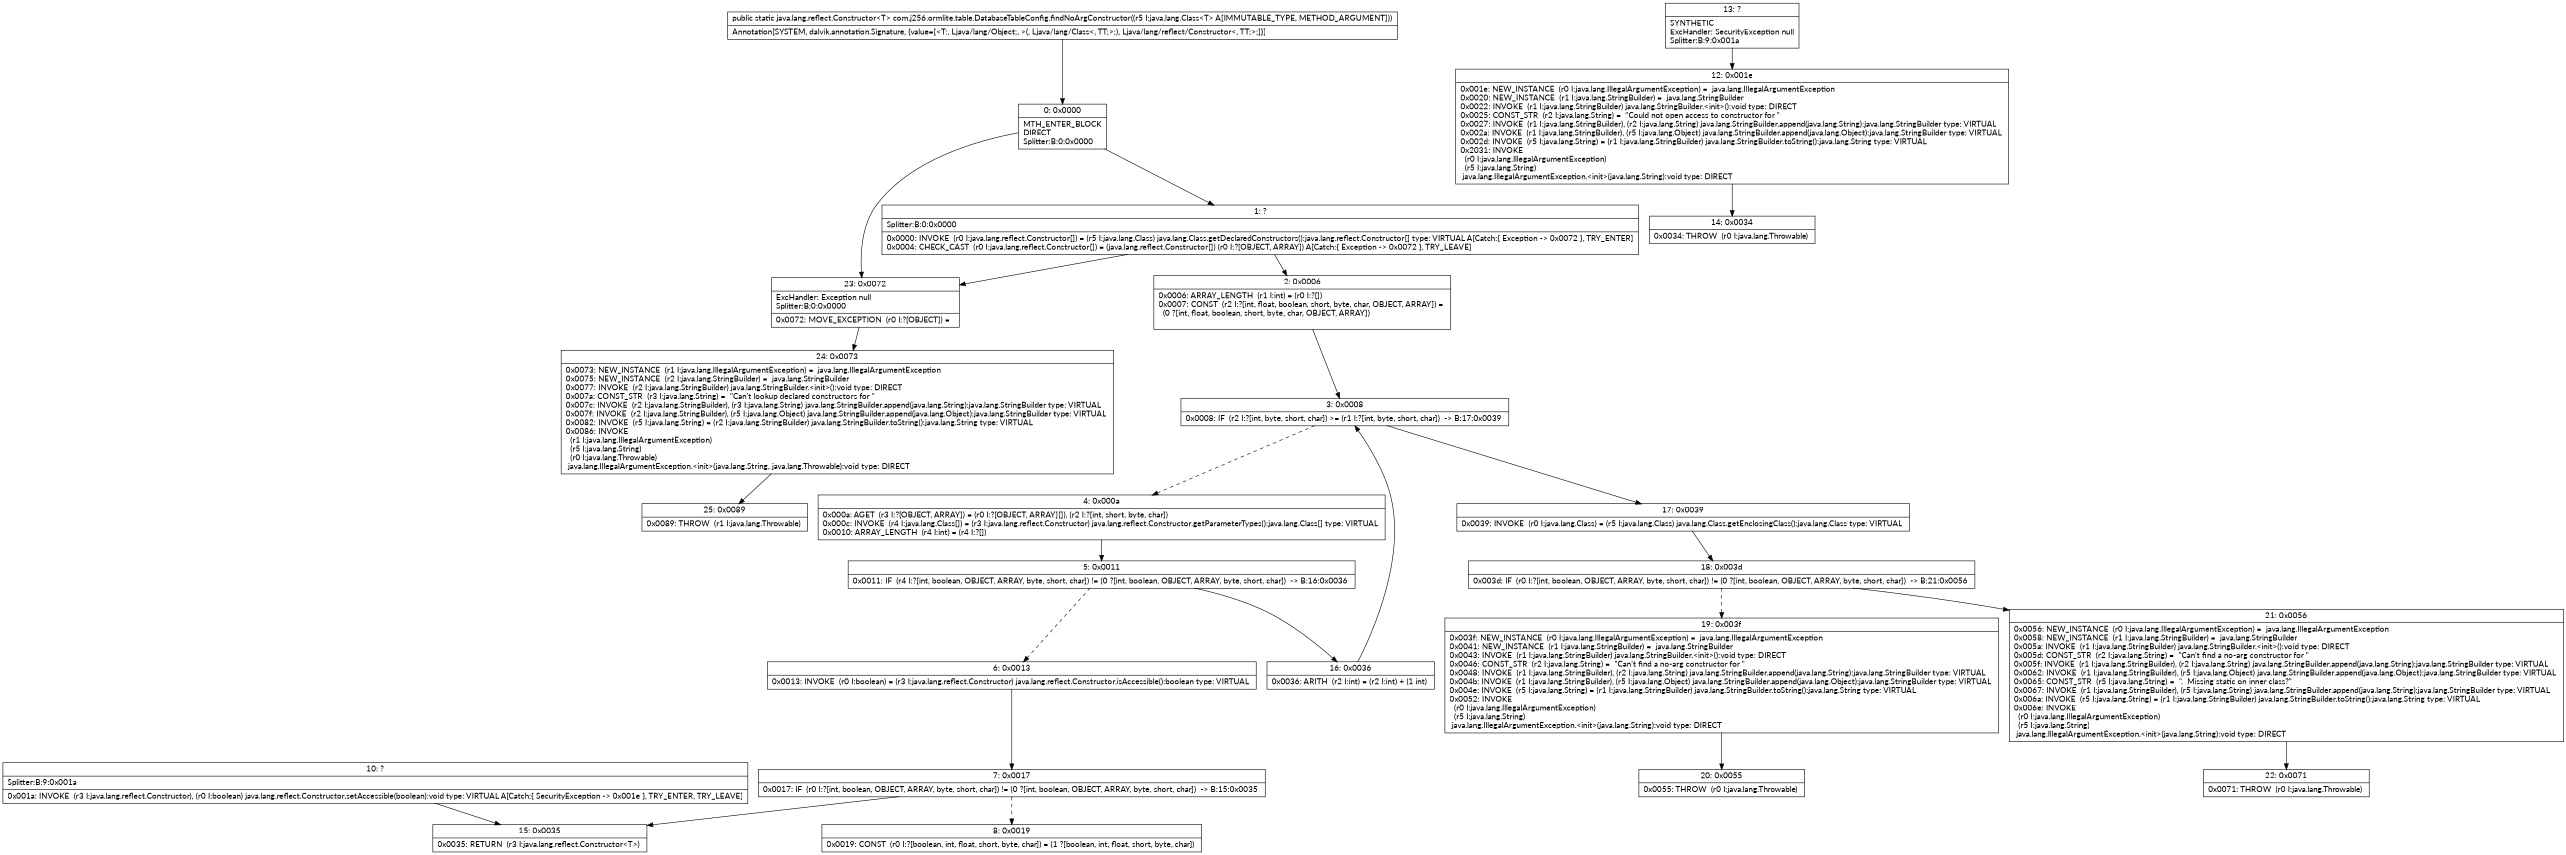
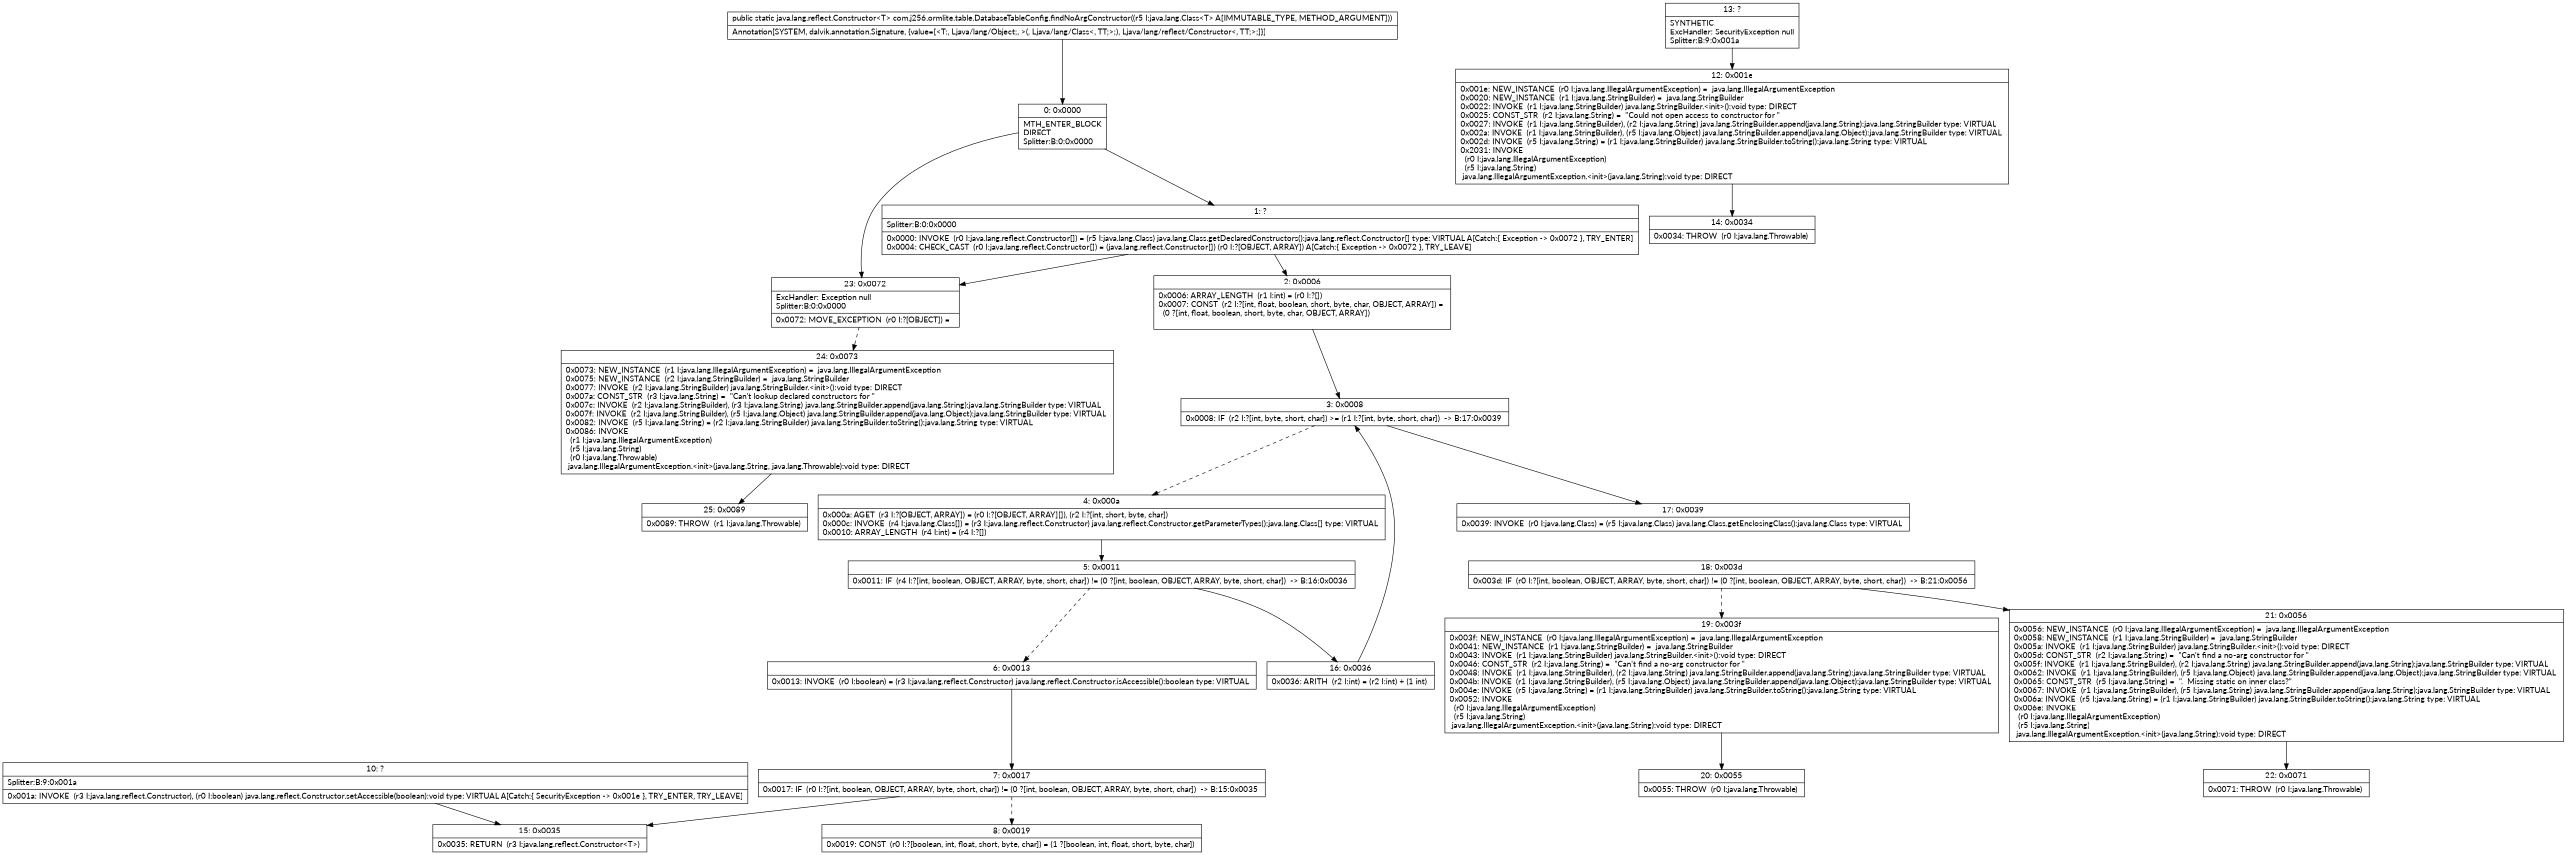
(857, 336) -> (857, 336)
(1701, 544) -> none
